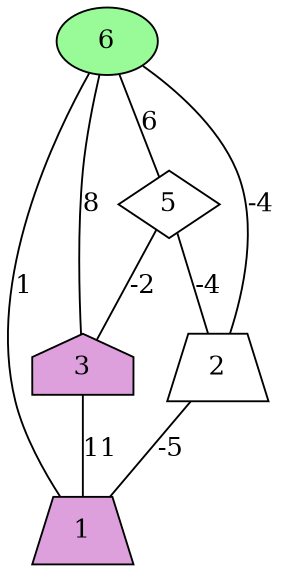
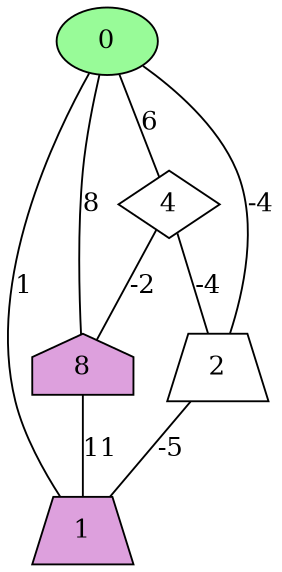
(107, 41) -> (107, 41)
(169, 204) -> (169, 204)
(83, 368) -> (83, 368)
